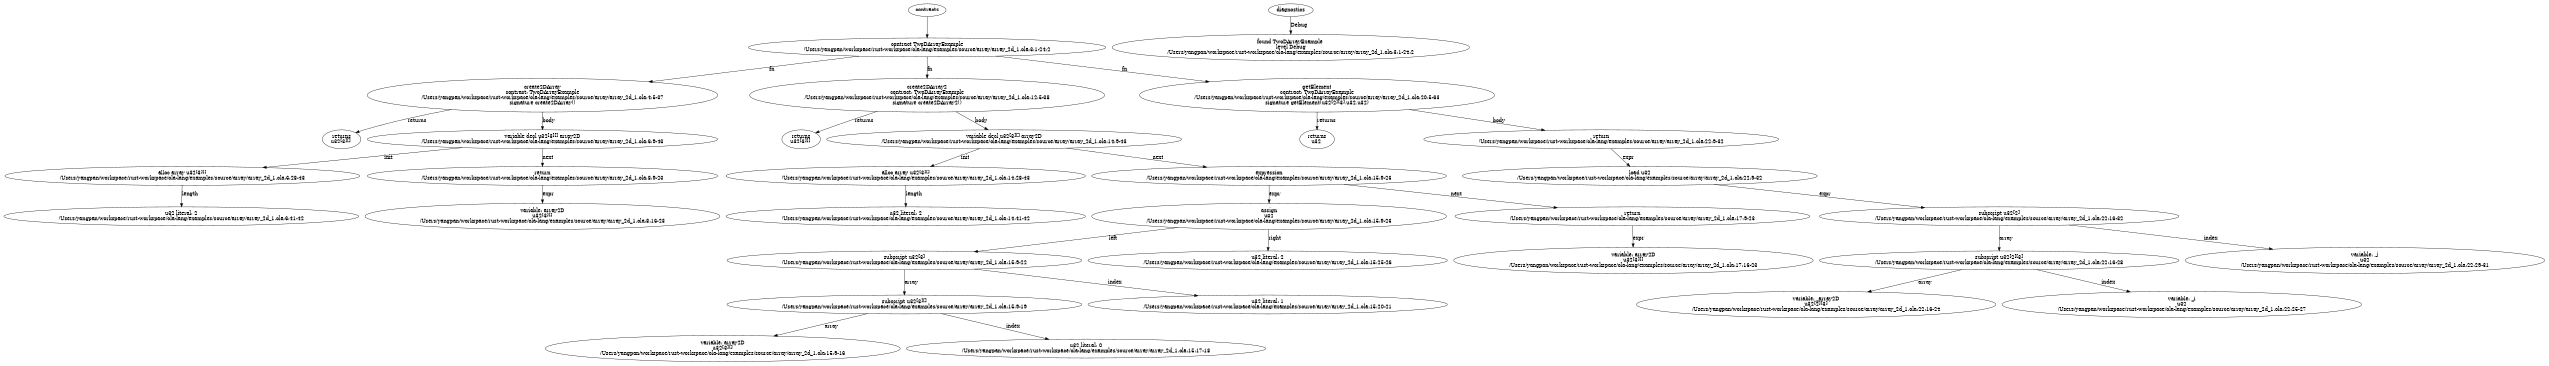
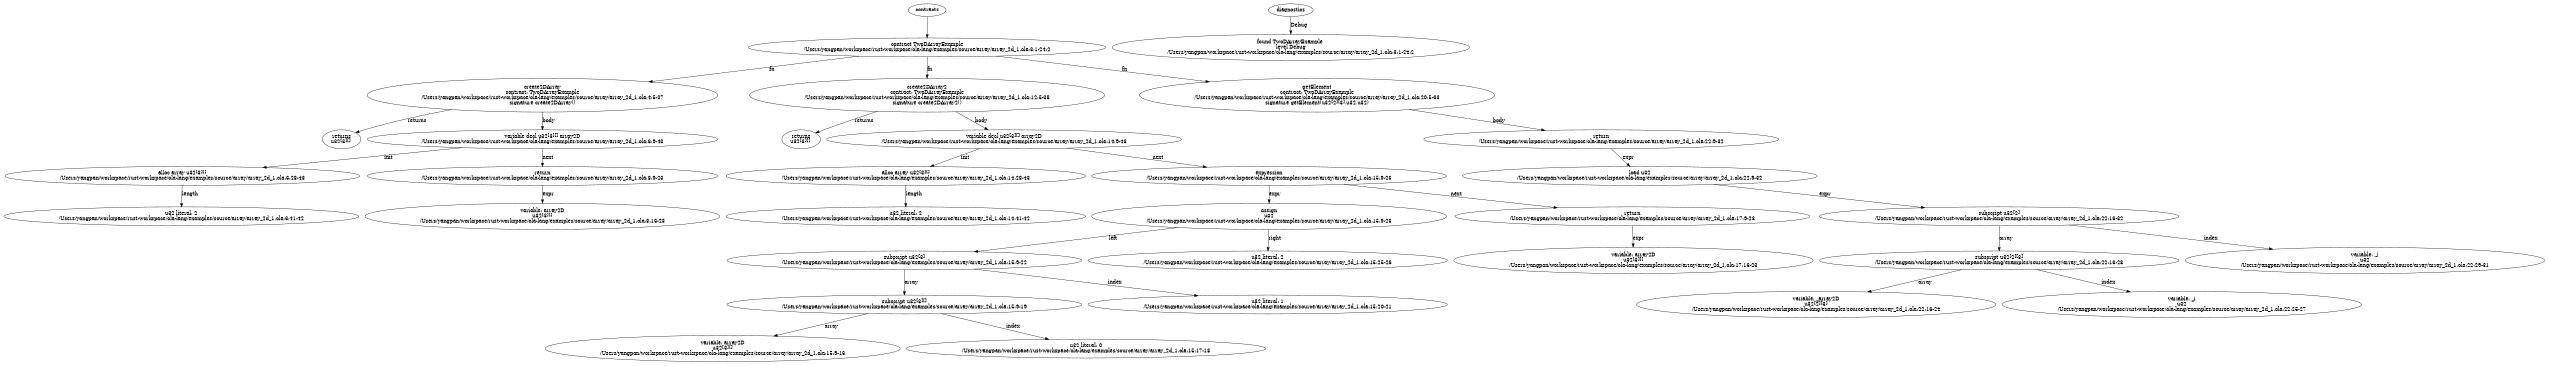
(1317, 139) -> none
